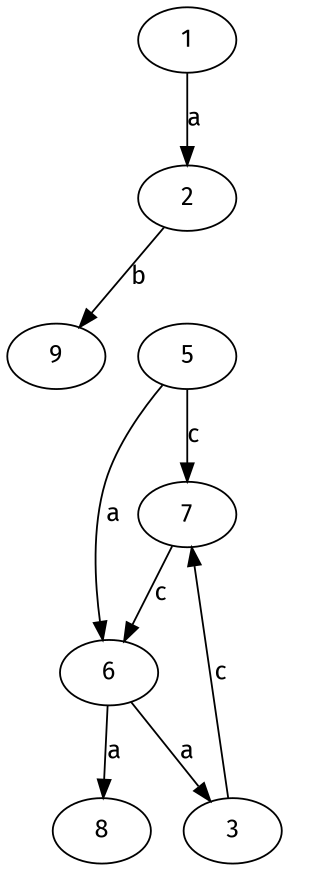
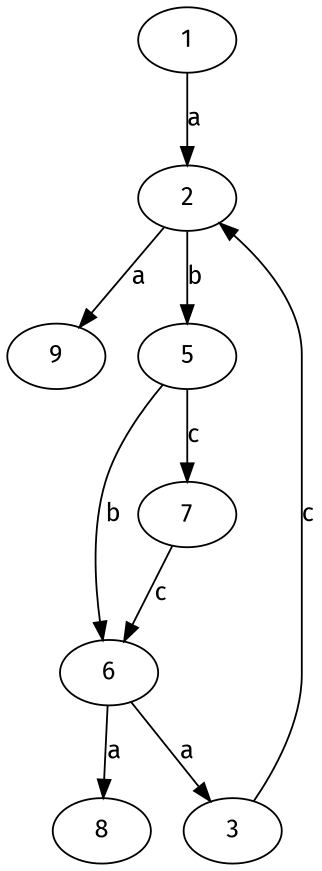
none -> (187, 268)
(139, 277) -> (139, 277)
(114, 515) -> (114, 515)
(211, 682) -> (302, 513)
